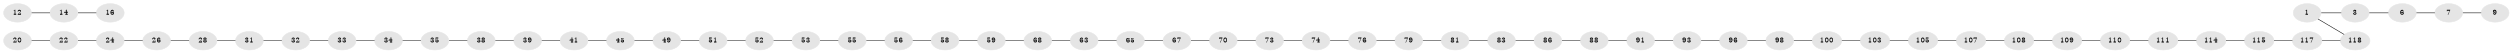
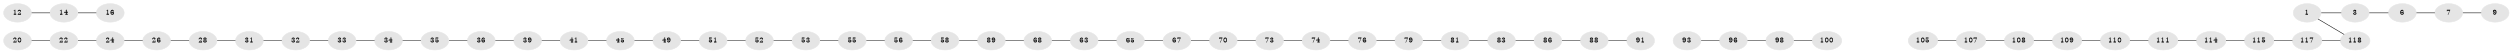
(481, 41) -> (481, 41)
(991, 41) -> (991, 41)
(1664, 41) -> none
(1875, 41) -> none
